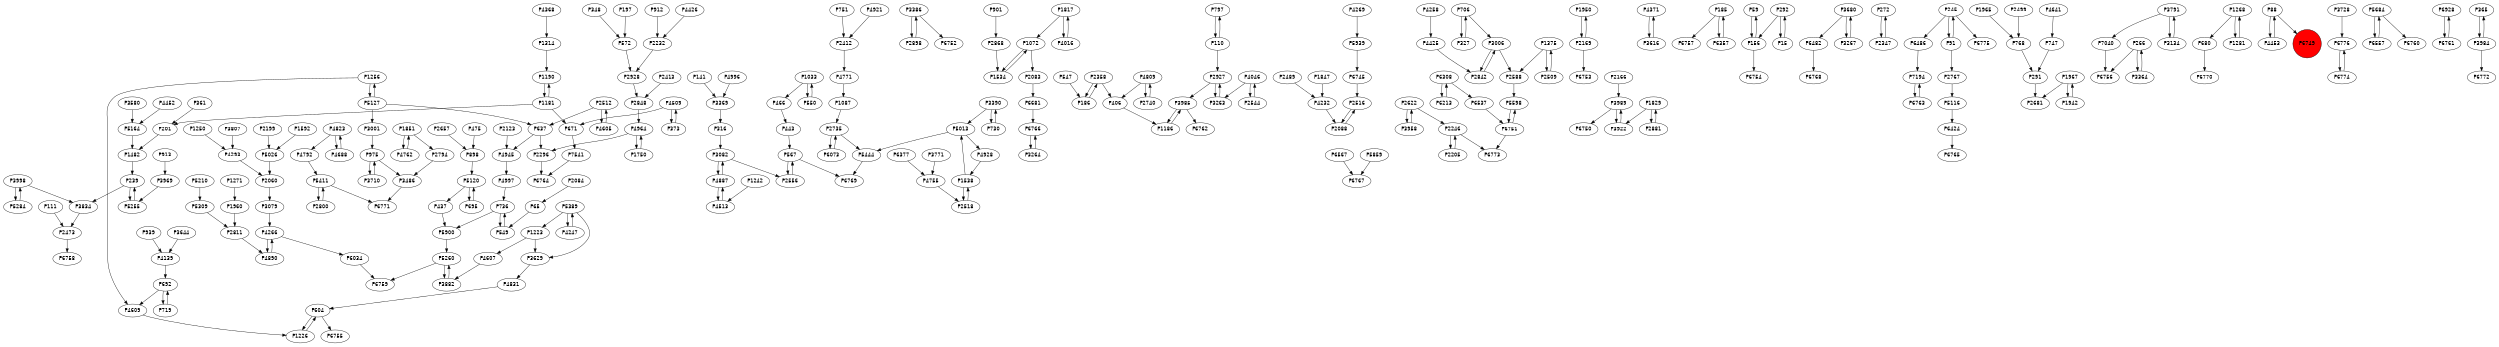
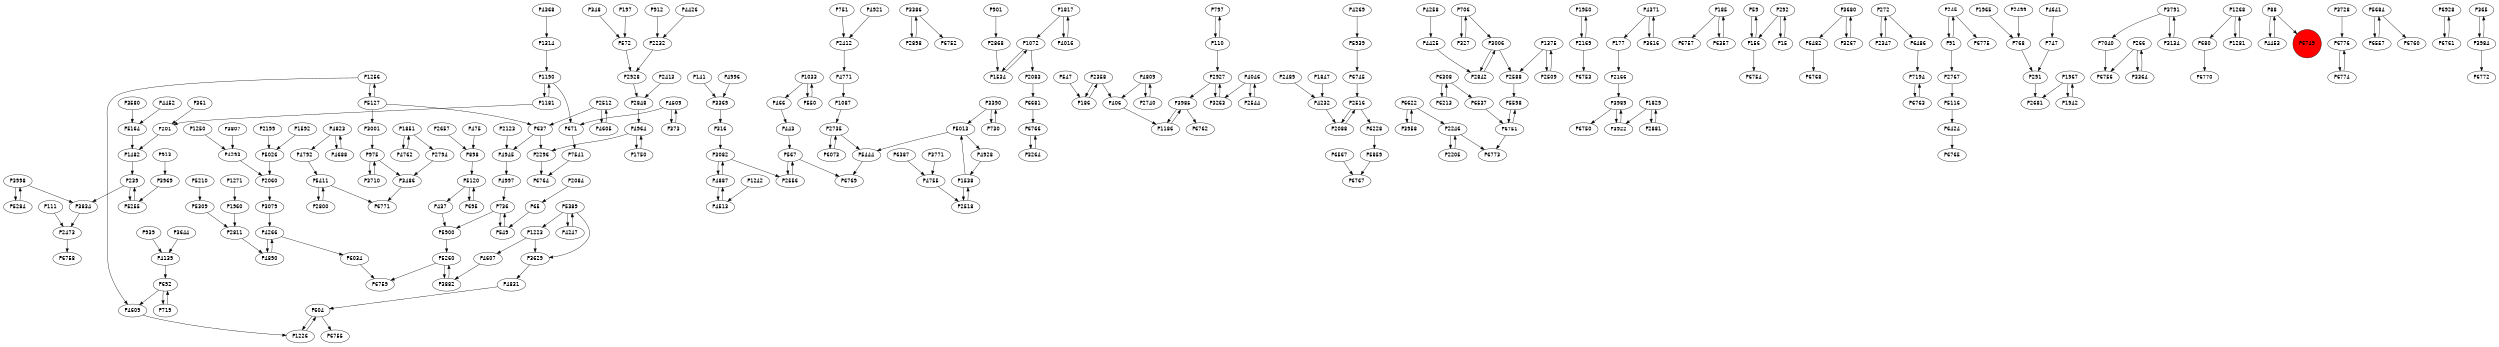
(1936, 25) -> (1899, 26)
none -> (1619, 44)
(1409, 103) -> (1409, 103)
(558, 115) -> (565, 99)
none -> (1374, 129)
(901, 155) -> (901, 155)
